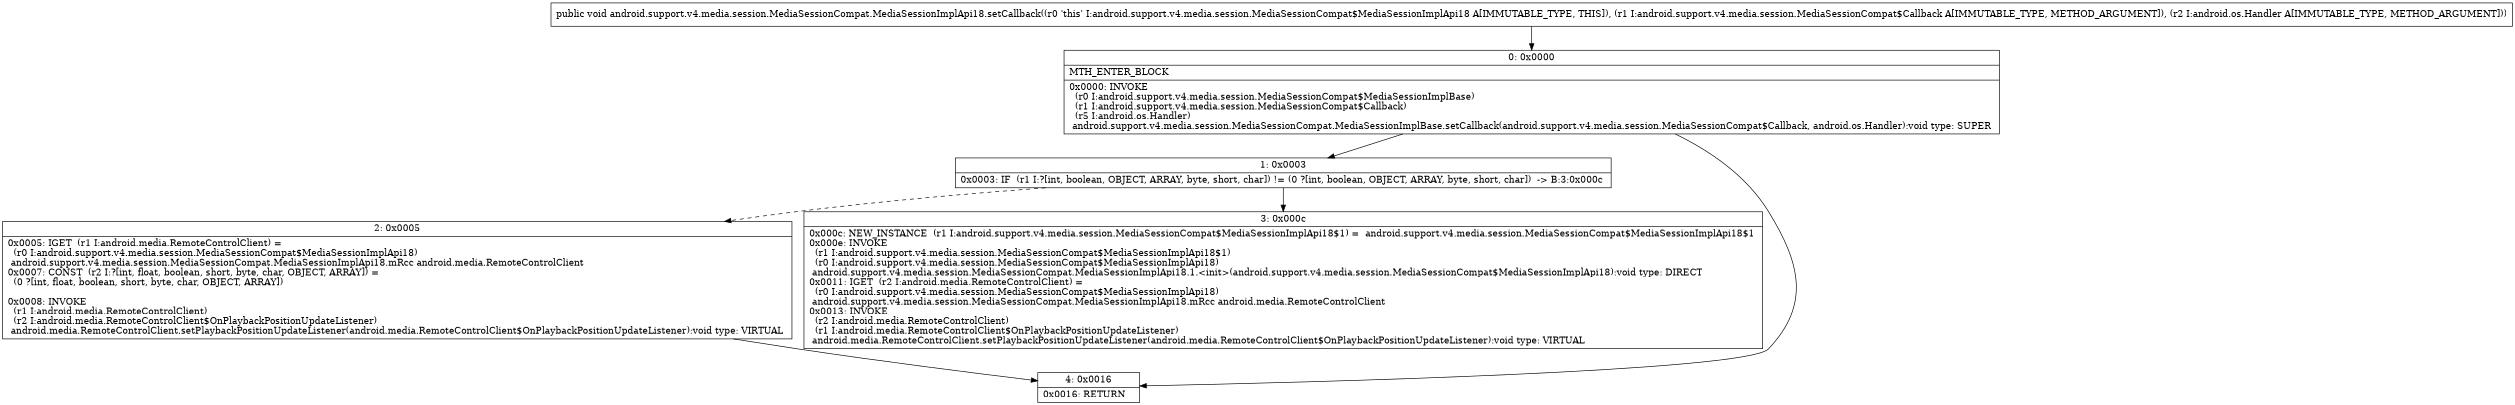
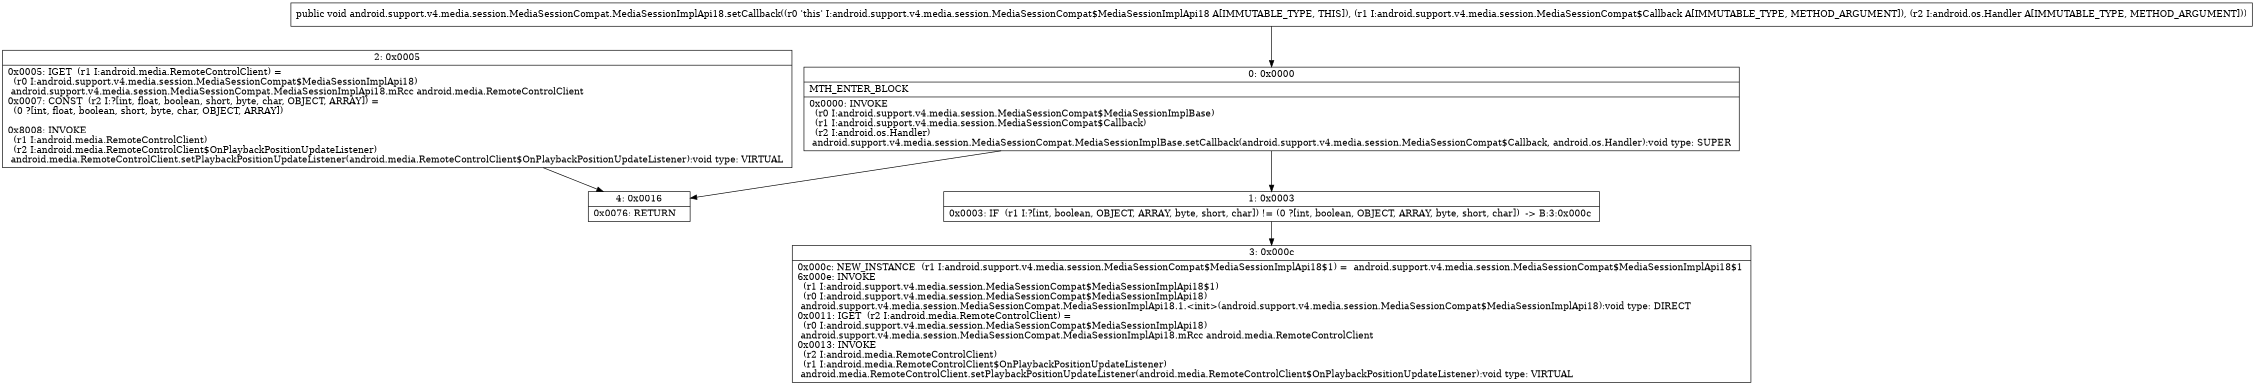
(1130, 116) -> (870, 133)
(888, 201) -> none
(851, 244) -> (840, 277)
(50, 302) -> (50, 131)
(1089, 395) -> (639, 214)
